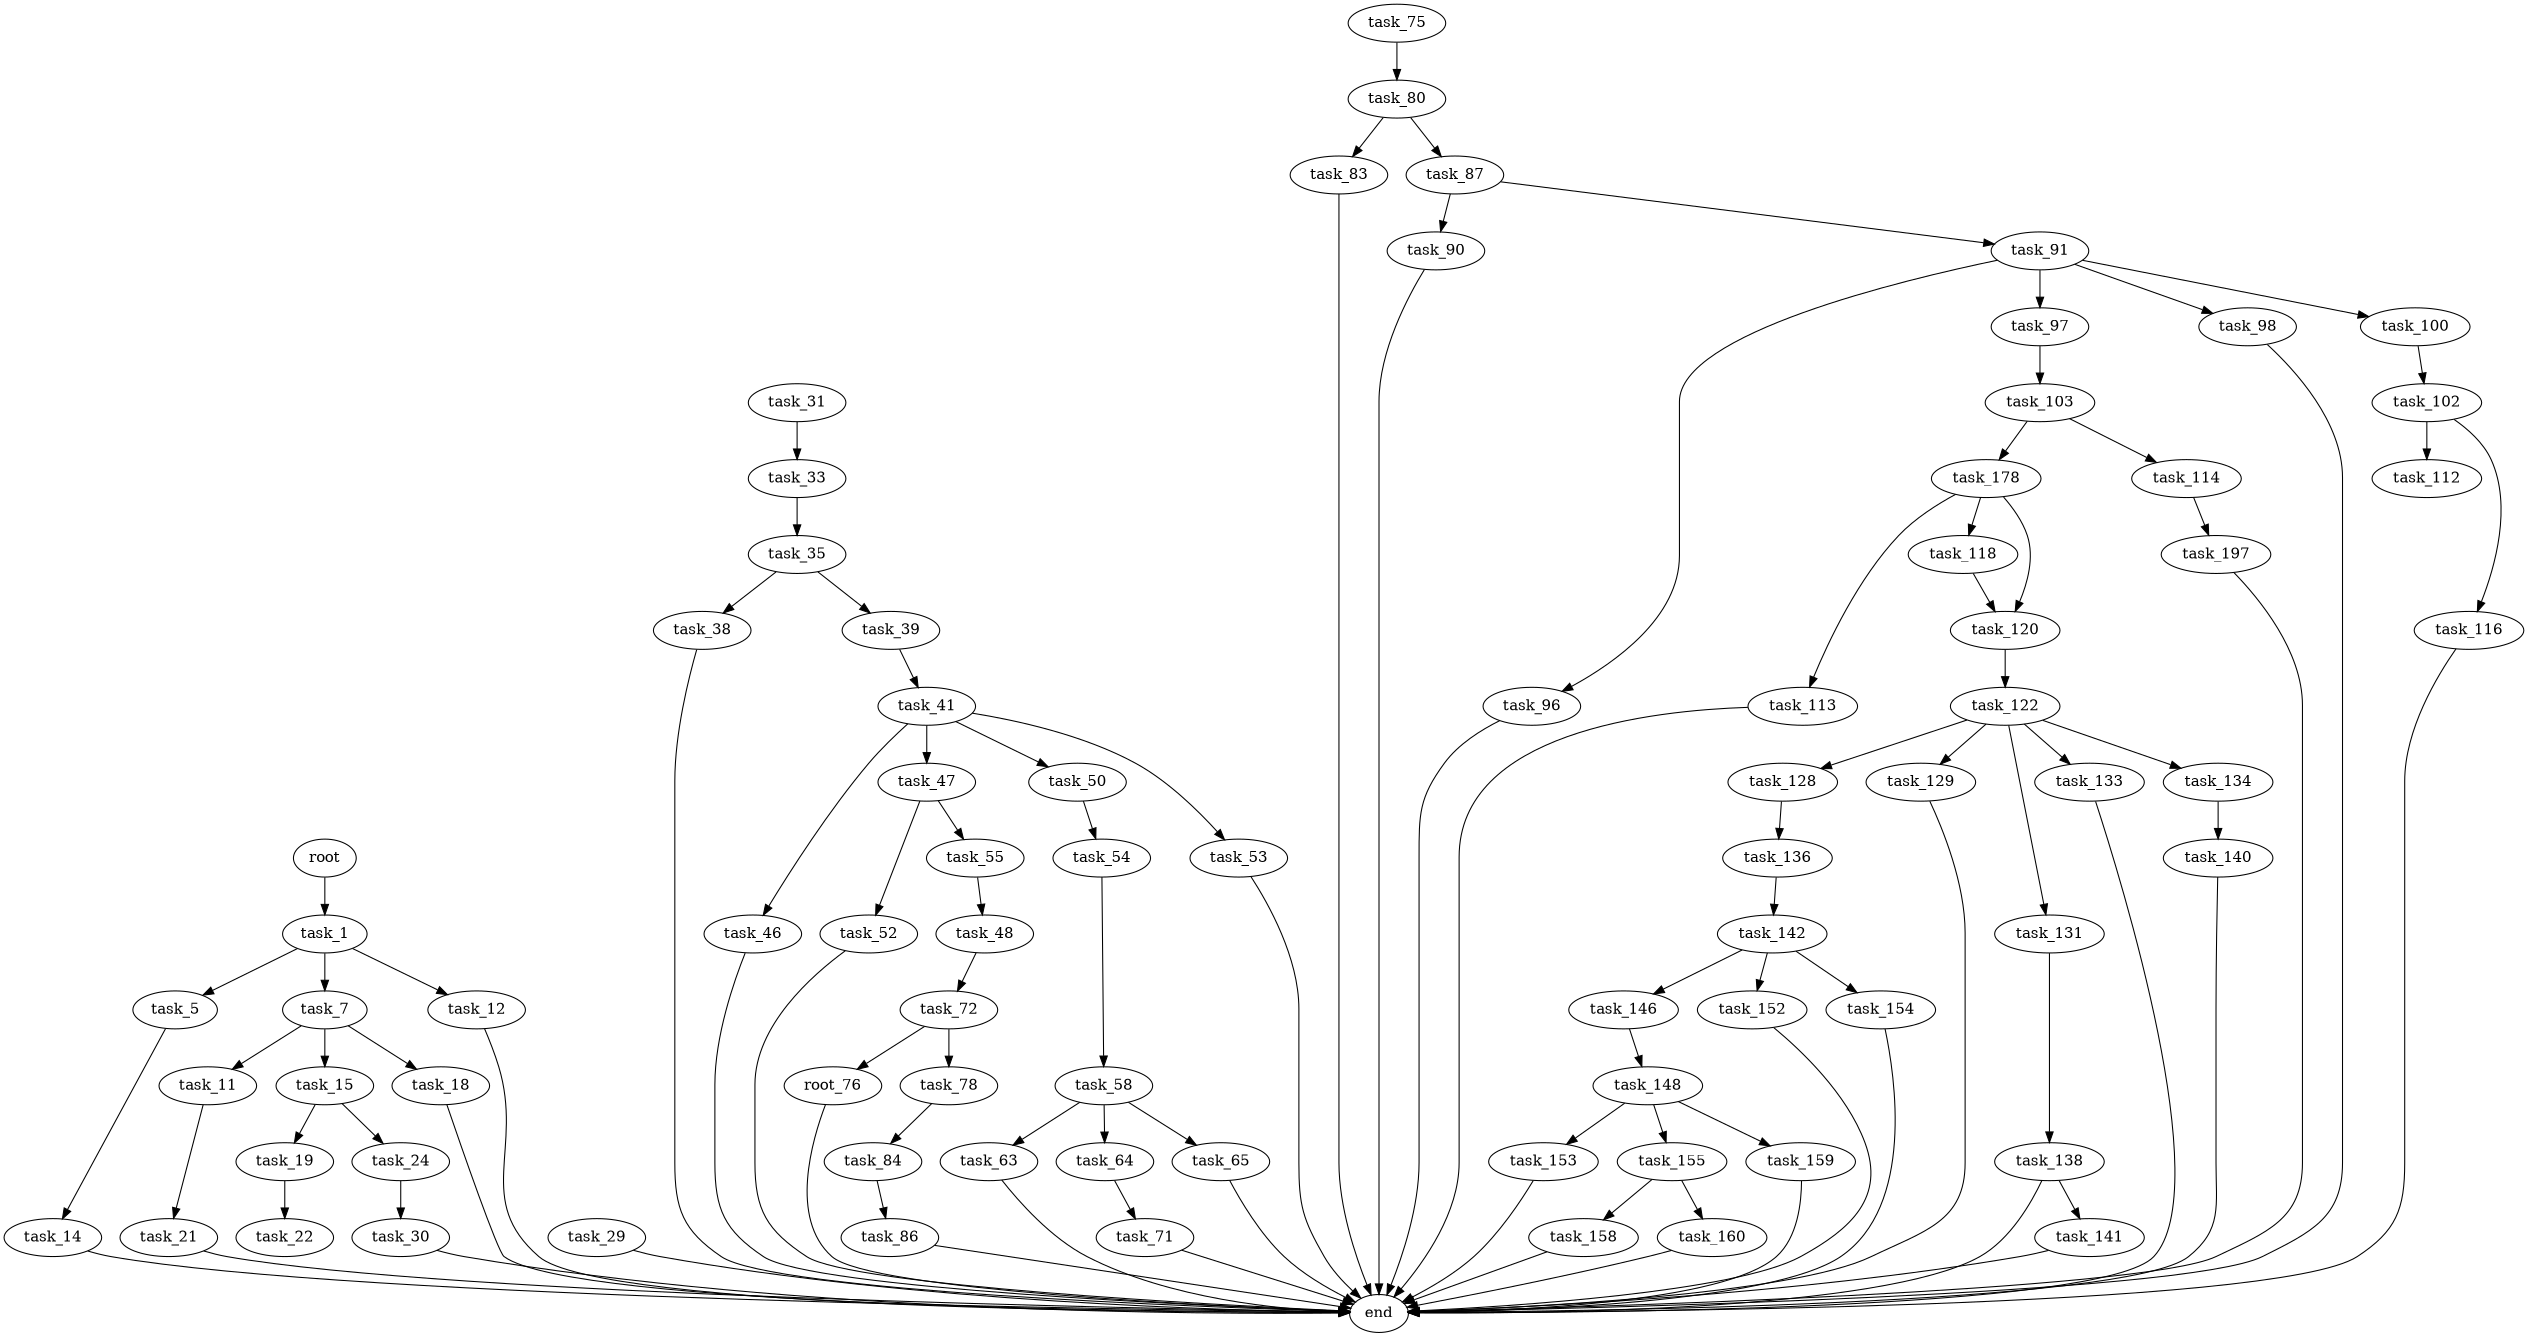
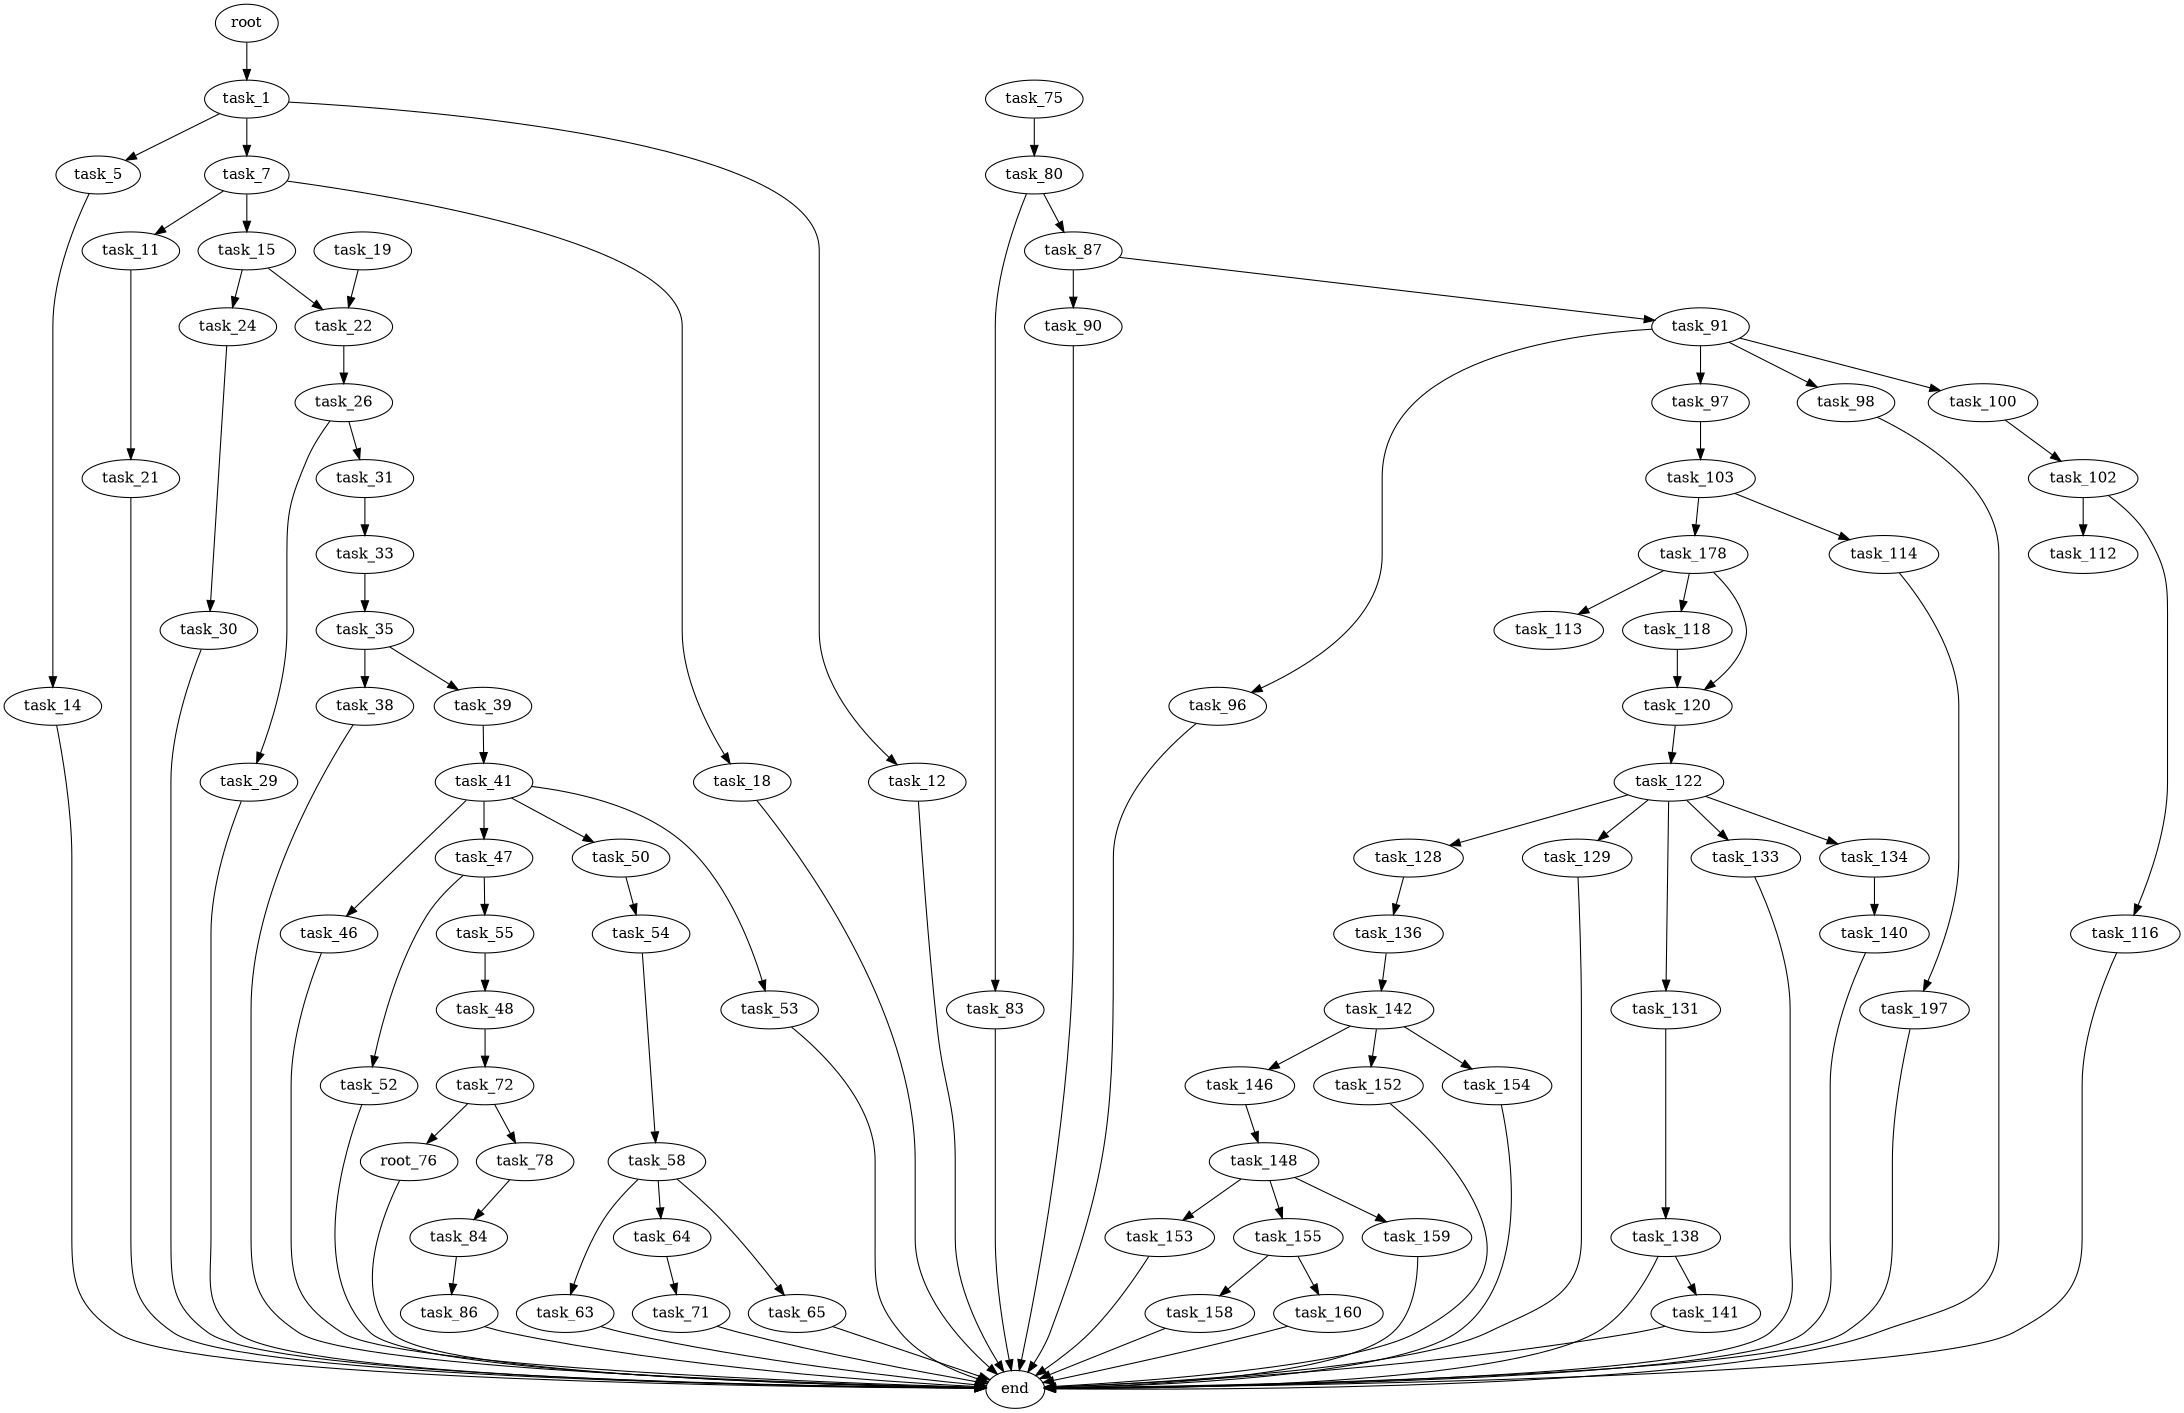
none -> (344, 403)
(1459, 902) -> none
(307, 1119) -> (291, 286)
